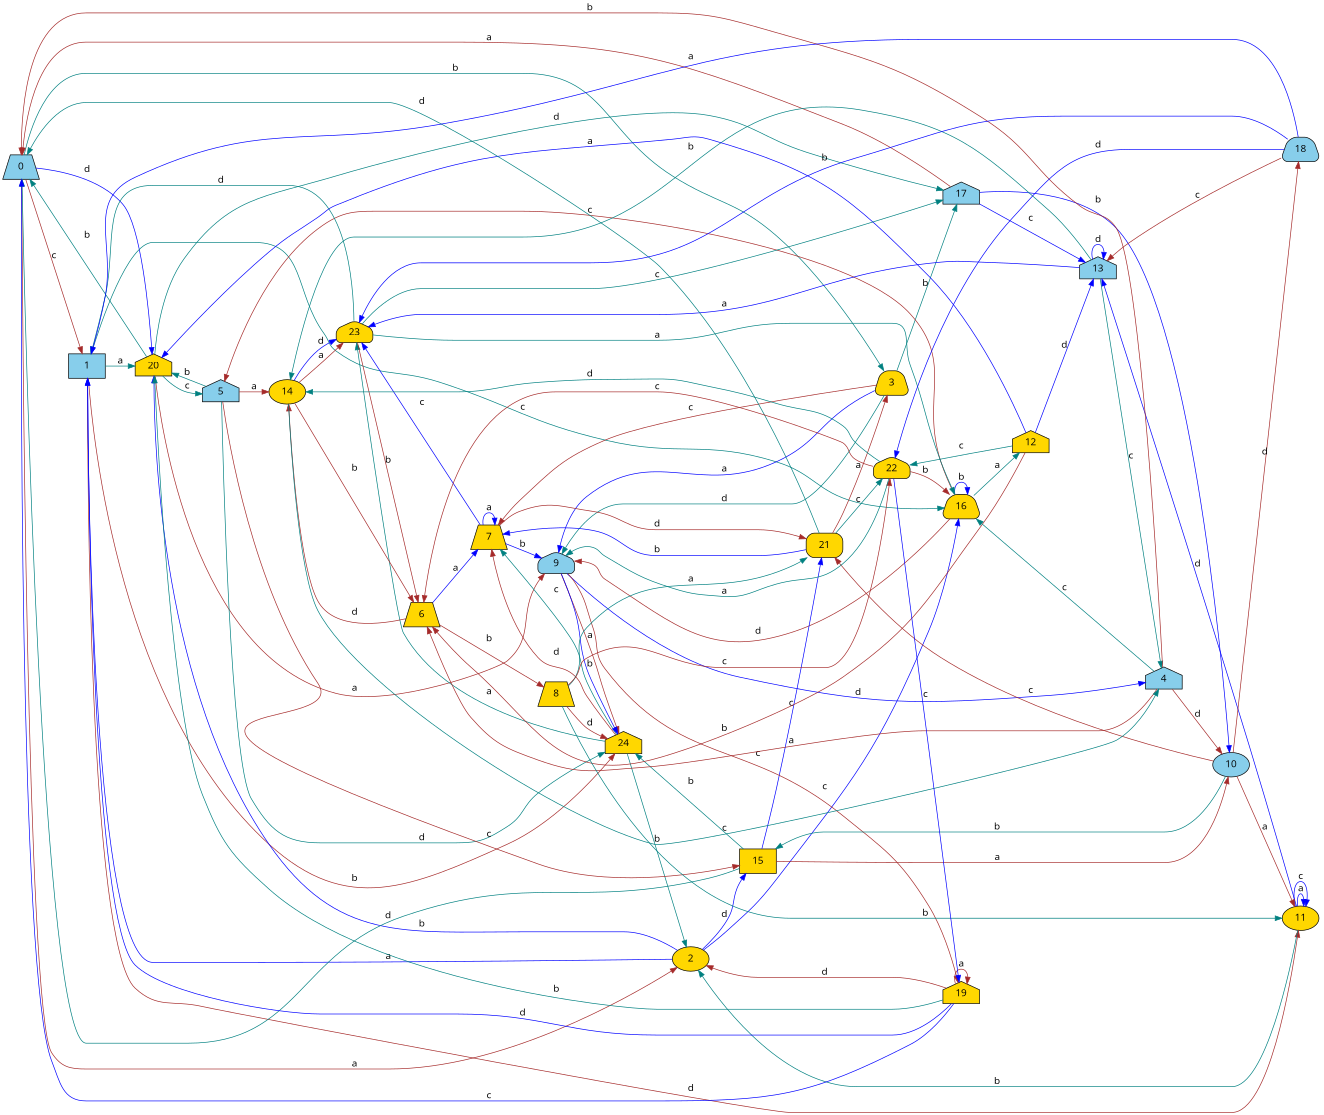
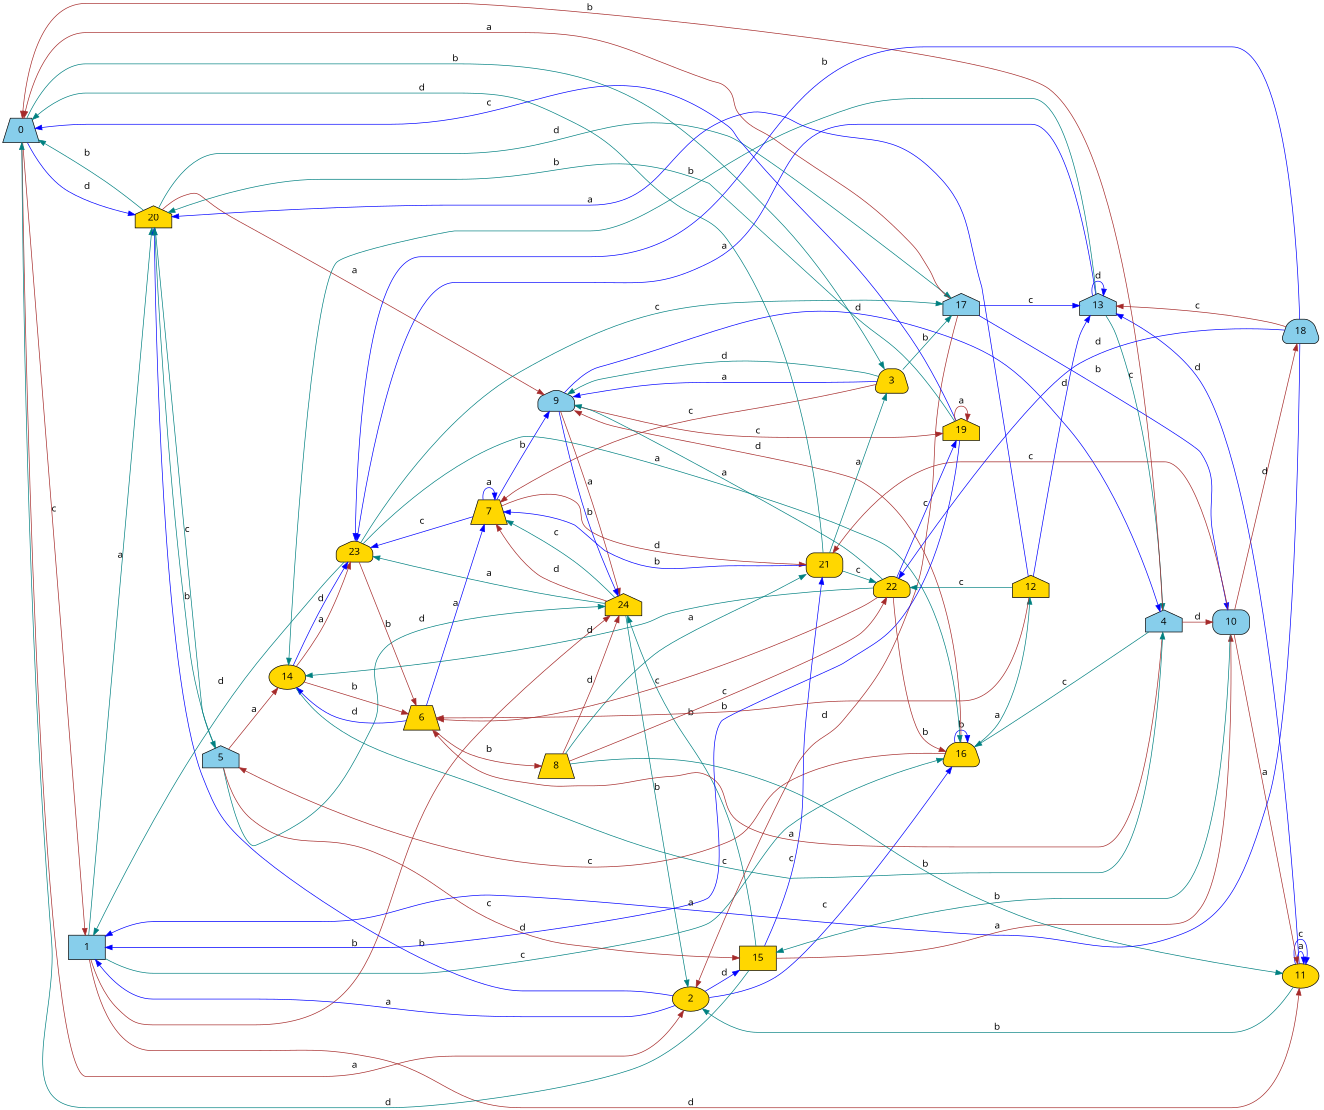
(862, 469) -> (858, 472)
(323, 608) -> (350, 721)
(1231, 765) -> (1231, 622)
(830, 977) -> (881, 670)
